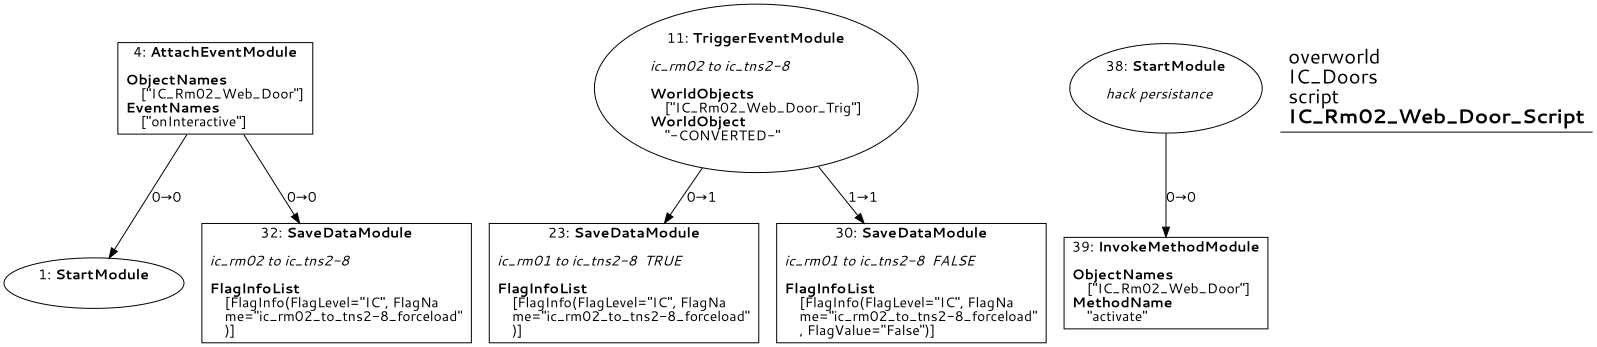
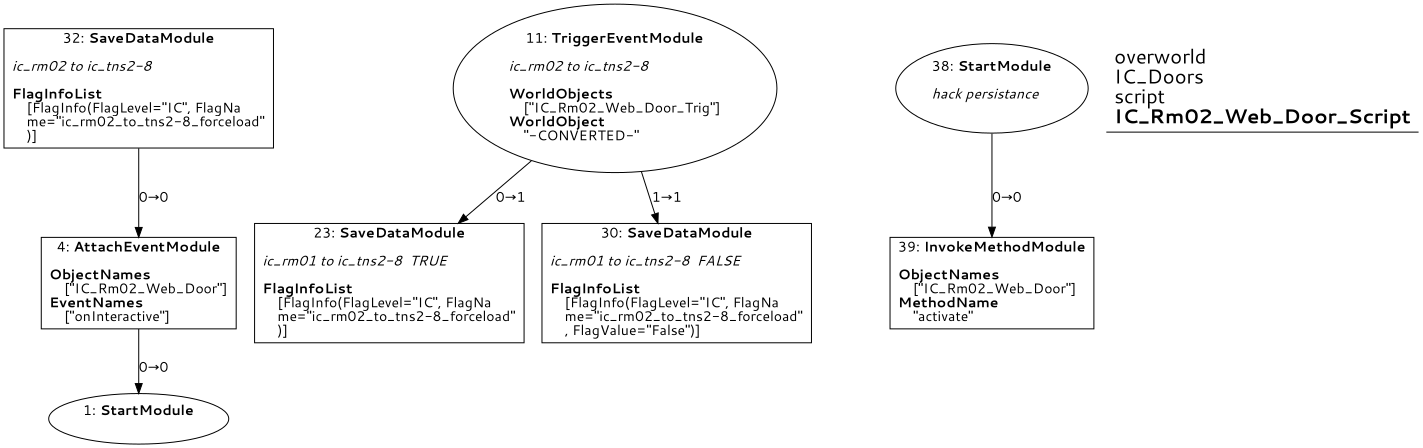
(269, 175) -> (139, 188)
